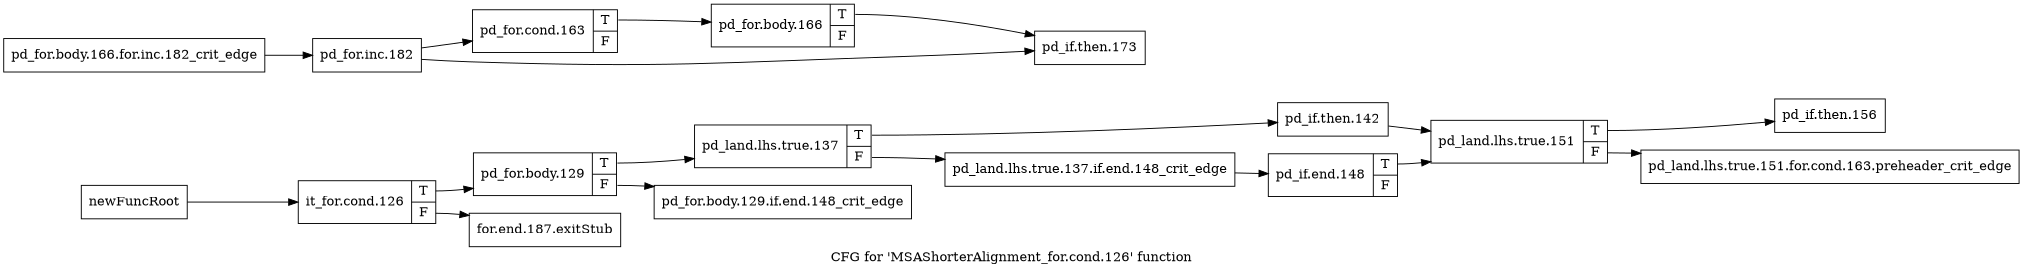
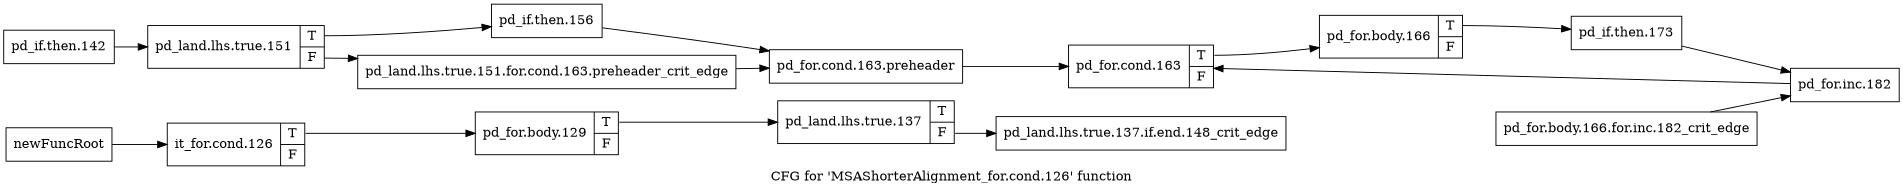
(723, 63) -> (1732, 58)
none -> (866, 66)
(1070, 131) -> none
(1333, 175) -> none
(783, 202) -> none
(545, 230) -> none
